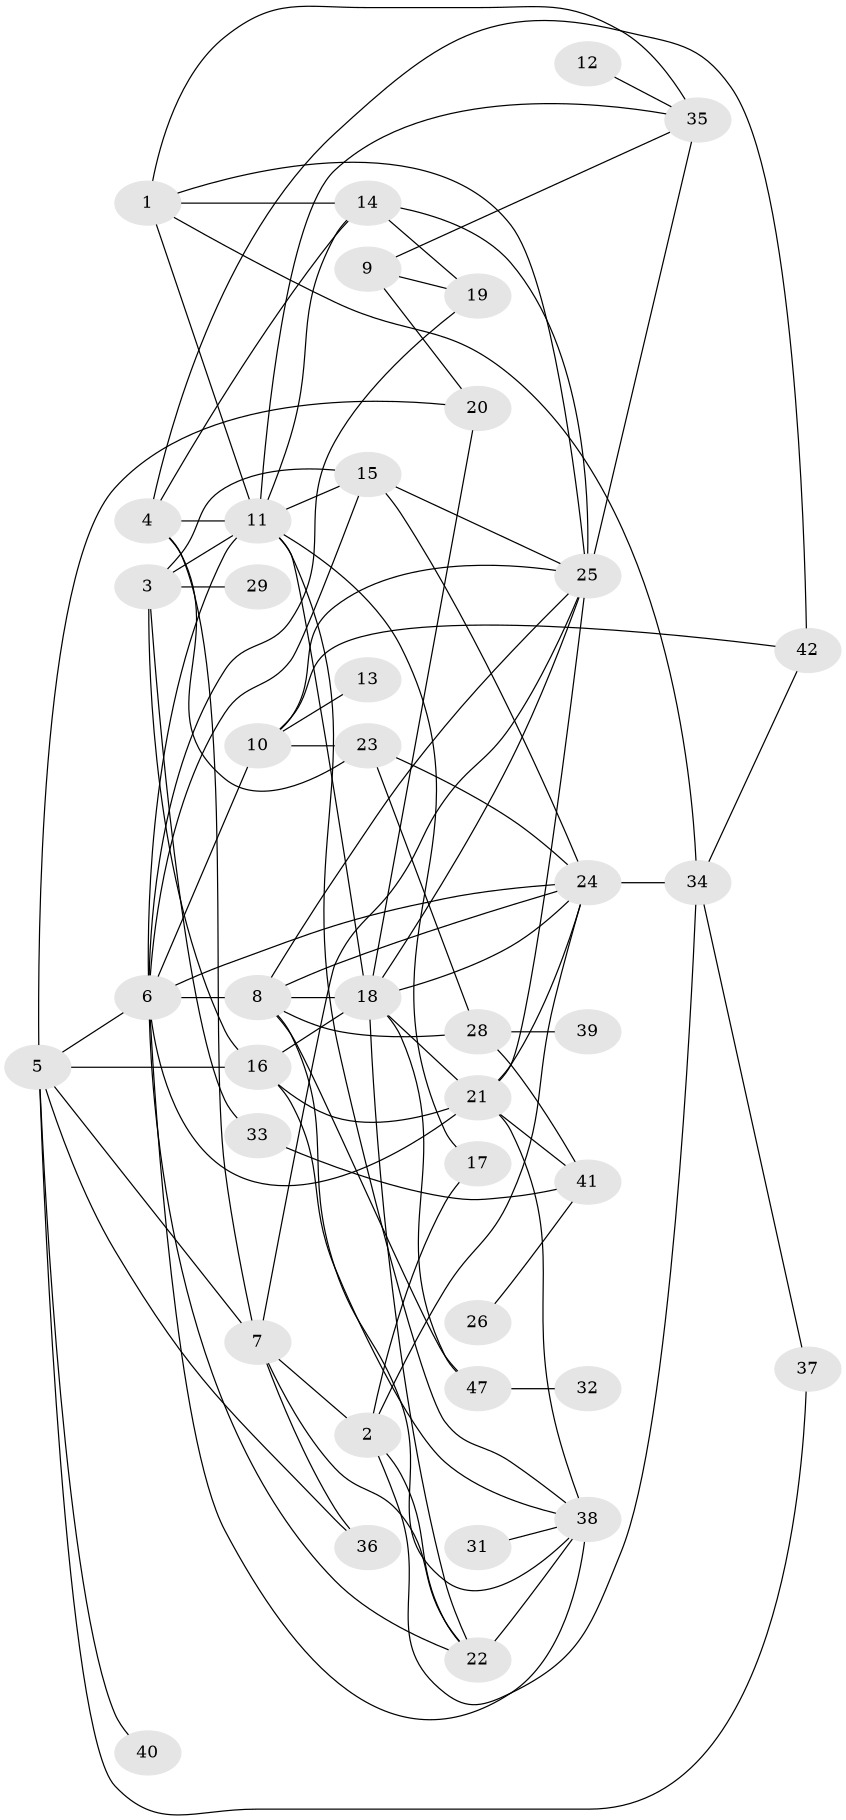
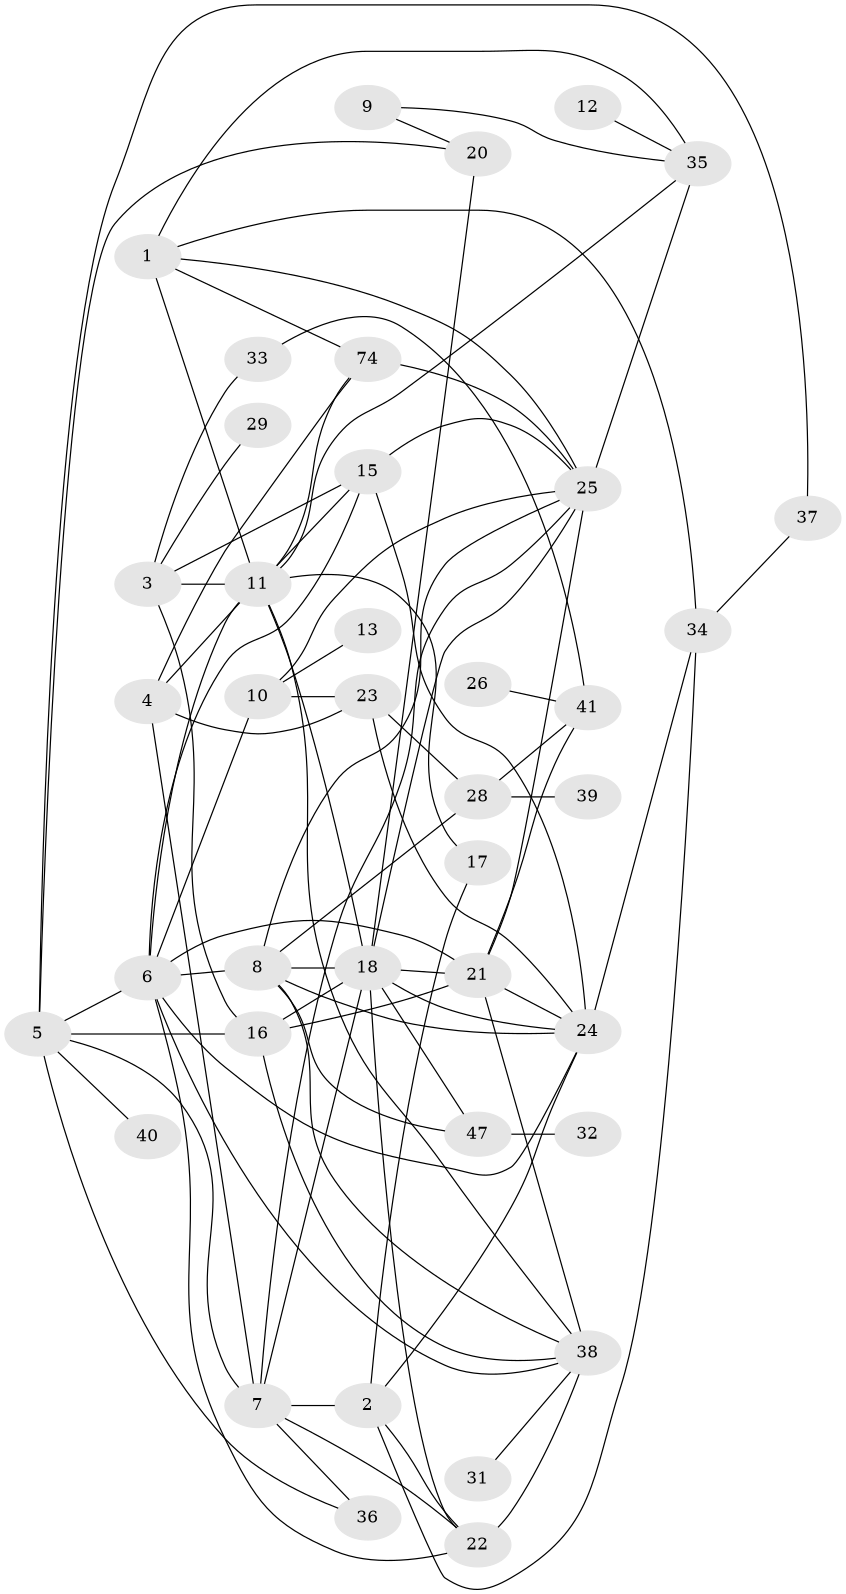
(368, 203) -> (368, 359)
(478, 296) -> none
(808, 651) -> none
none -> (315, 1177)
